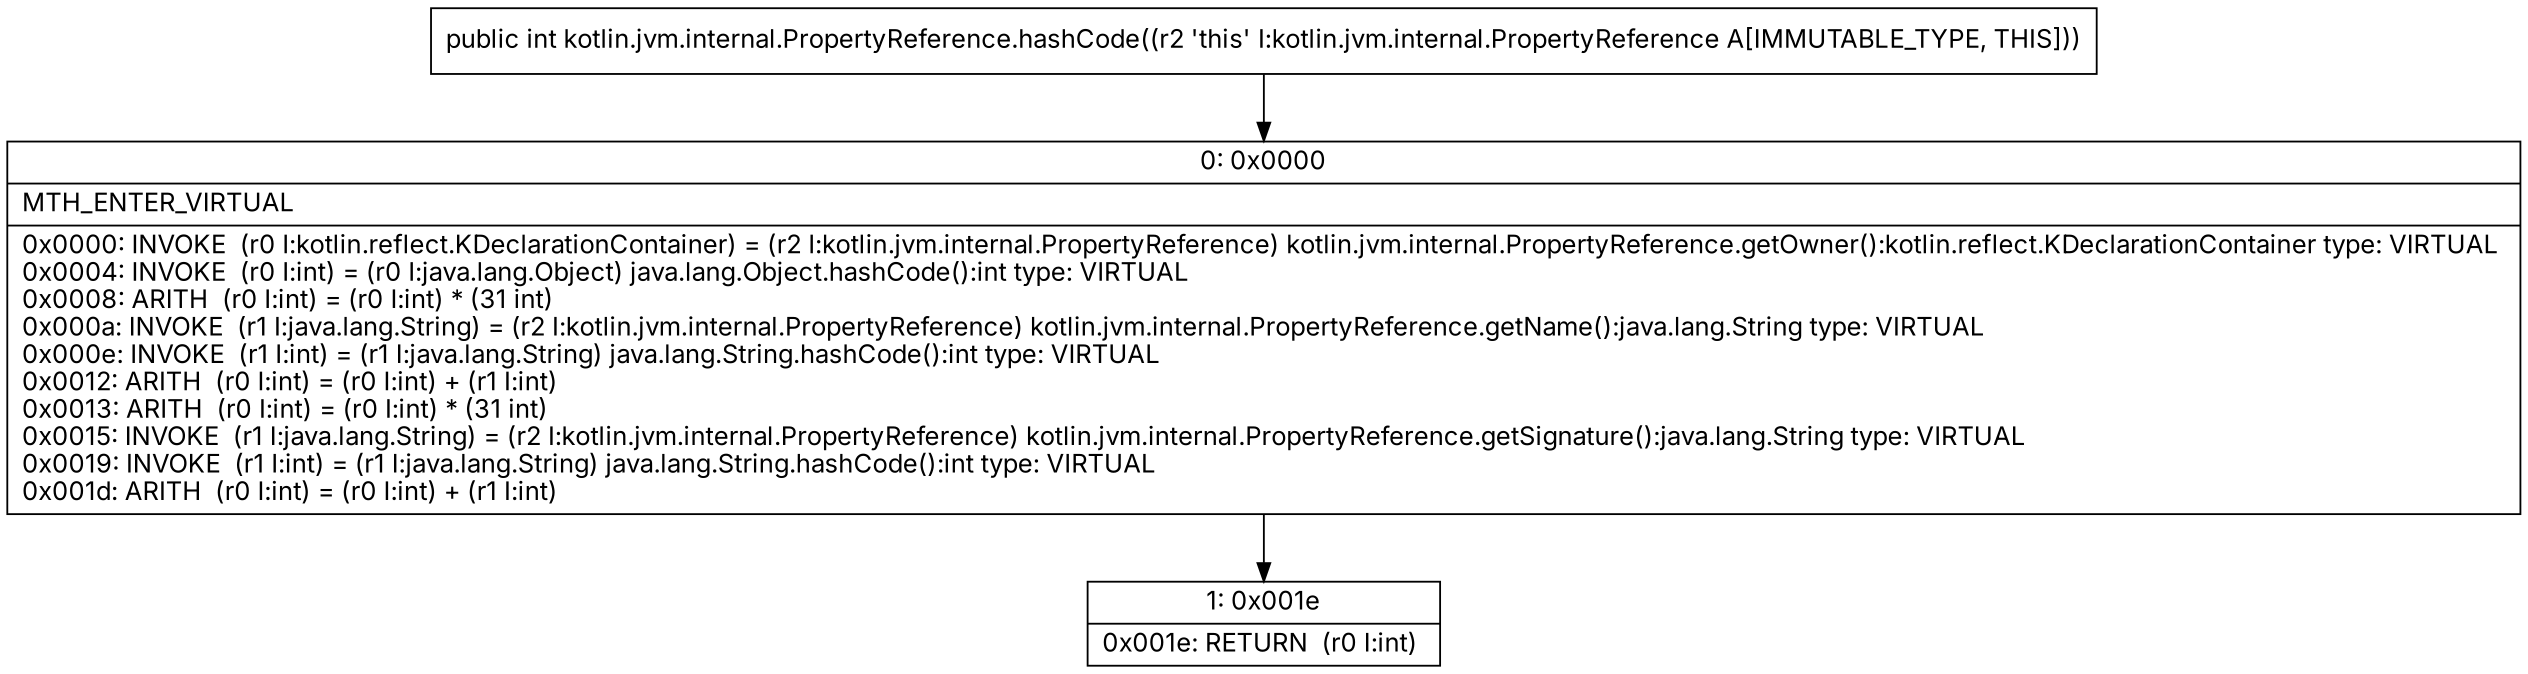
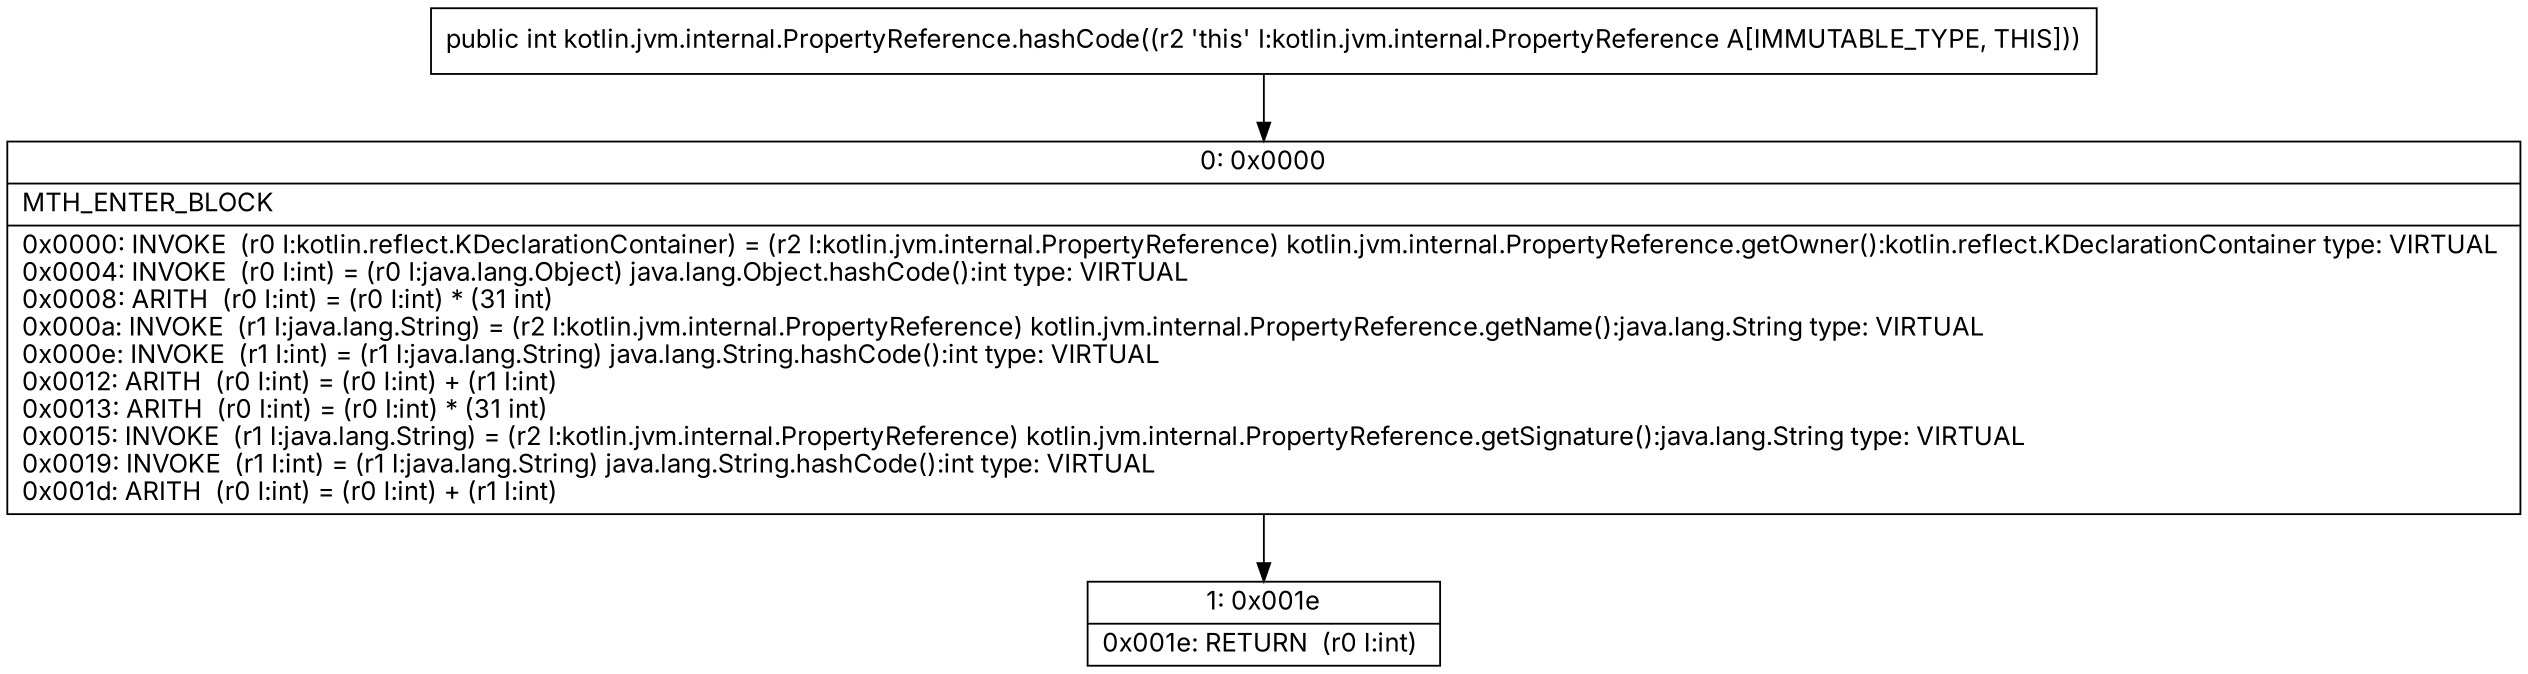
(159, 204) -> (149, 204)
